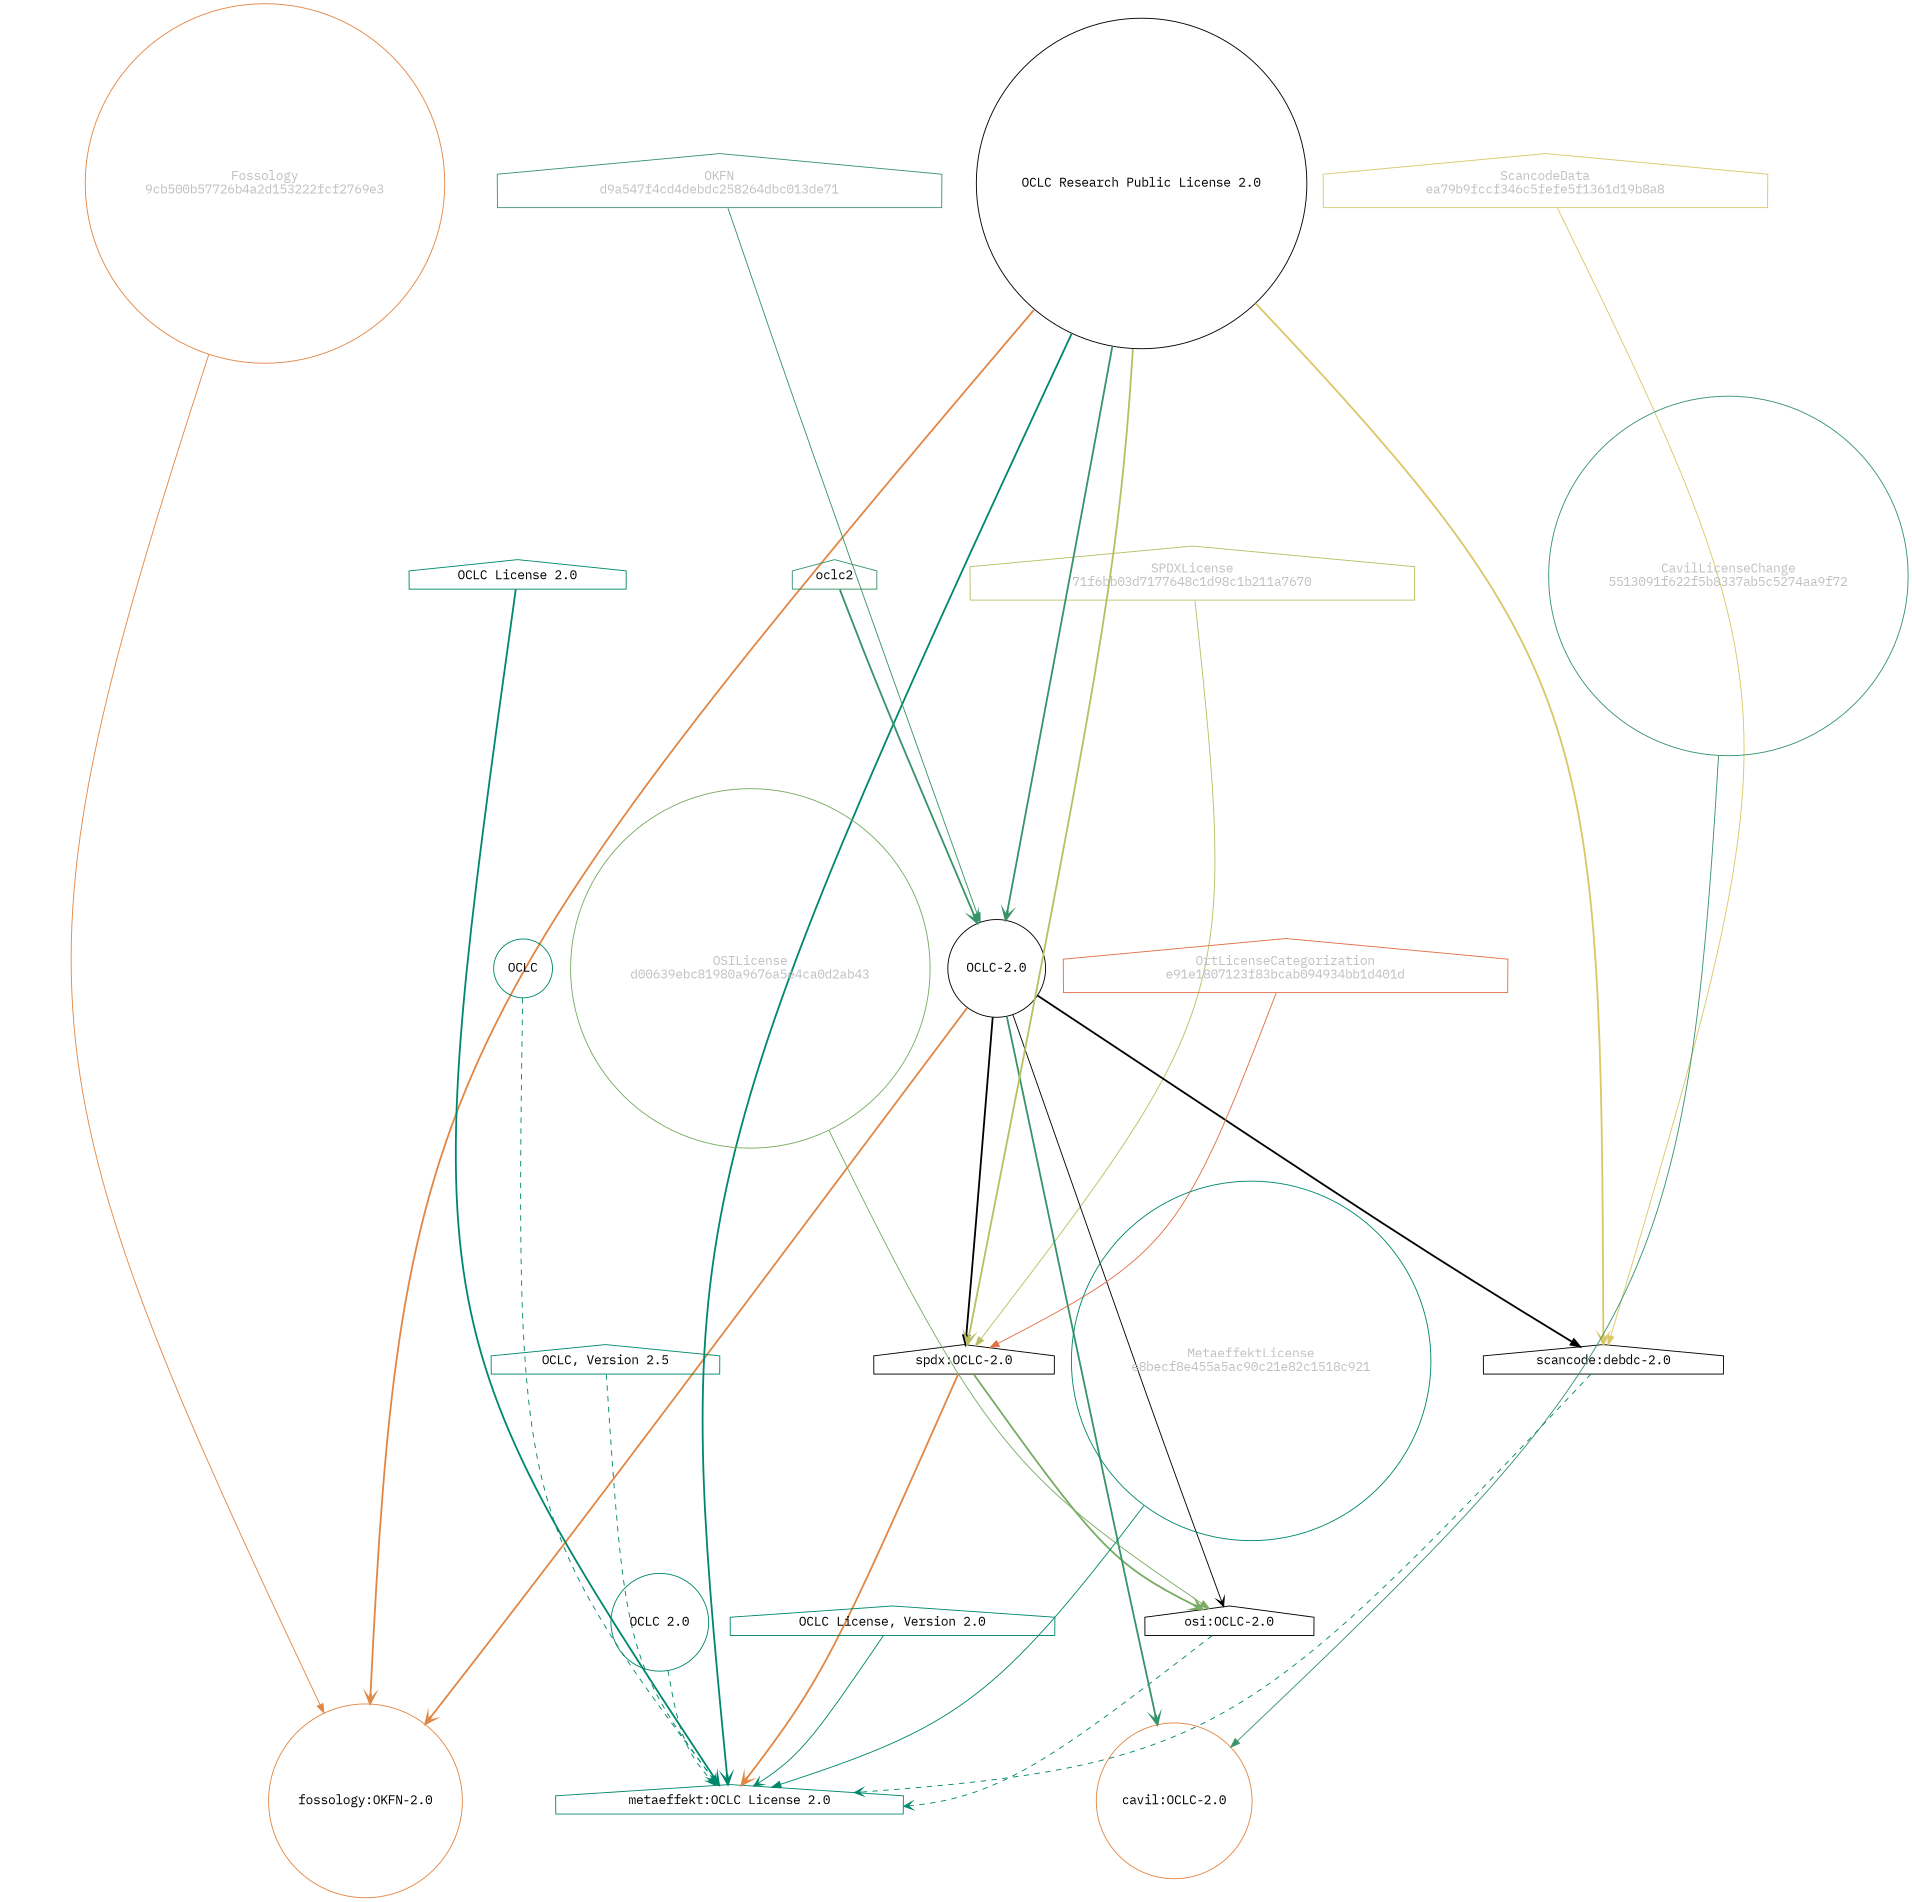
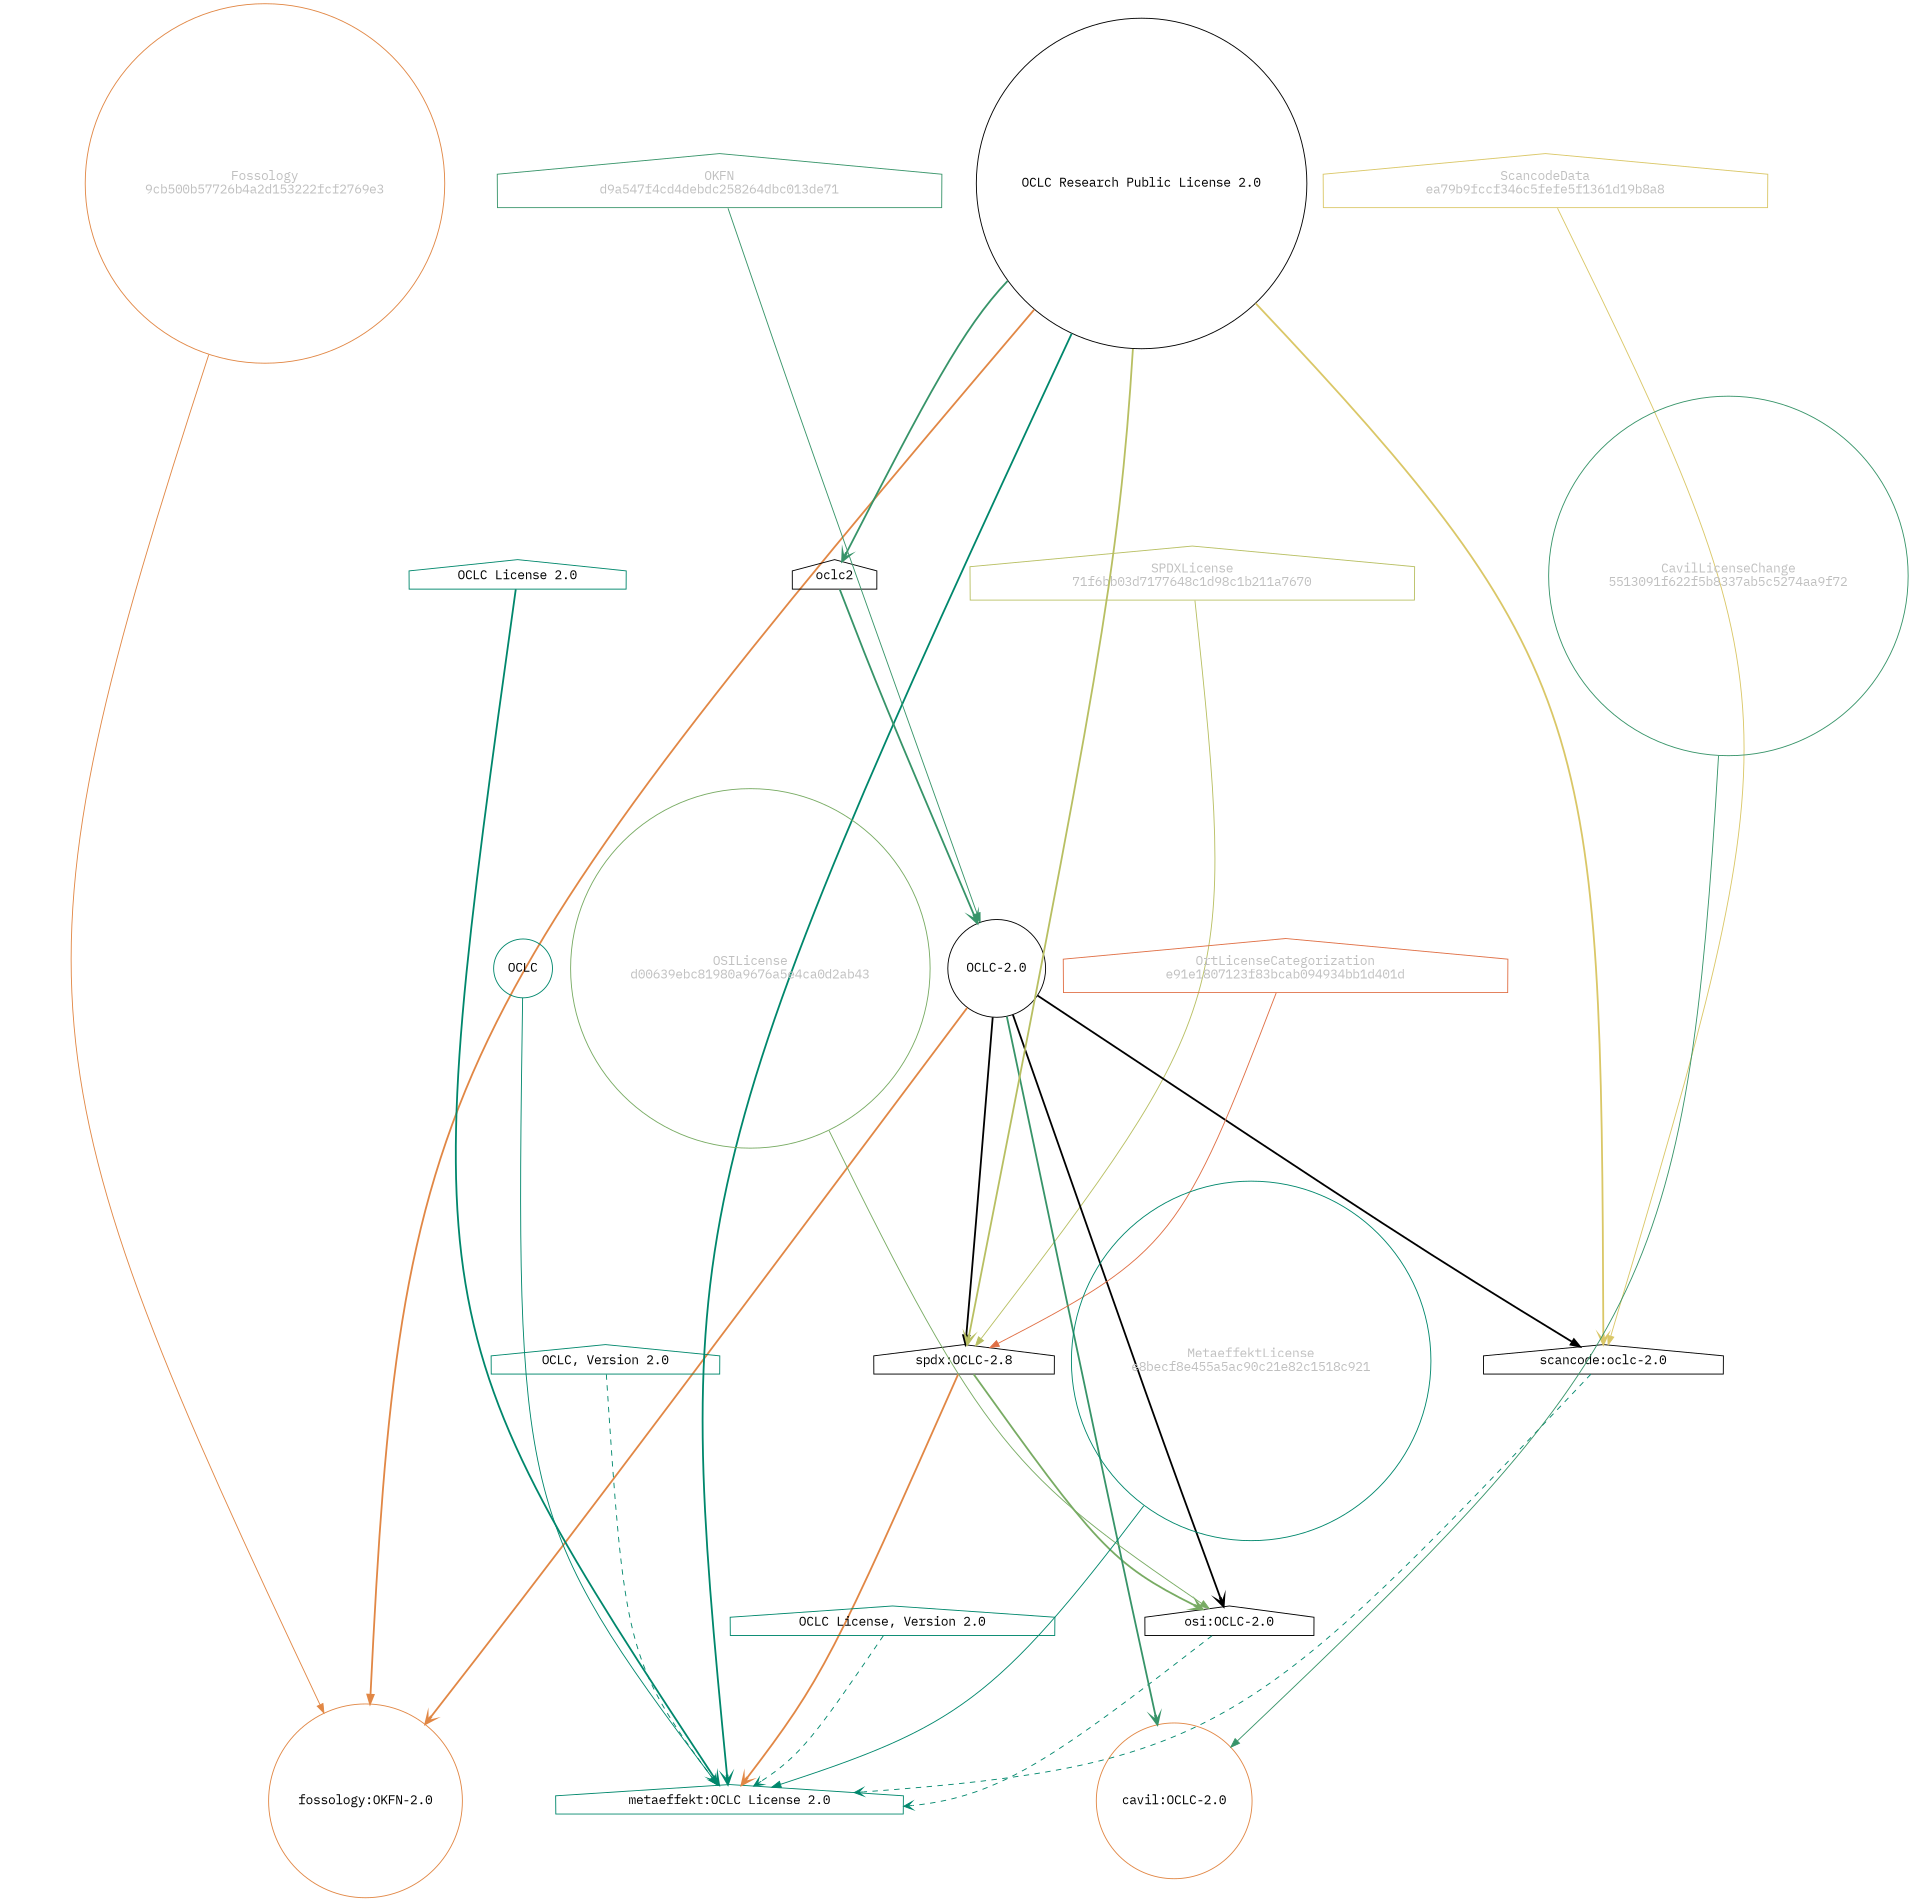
(835, 576) -> (835, 576)
(1060, 629) -> (920, 413)
(548, 933) -> (548, 933)
(1116, 1307) -> (1116, 1307)
(605, 1361) -> (605, 1361)
(964, 1361) -> (964, 1361)
(1603, 1361) -> (1603, 1361)
(531, 1412) -> (531, 1412)
(660, 1622) -> none
(829, 1714) -> (829, 1714)
